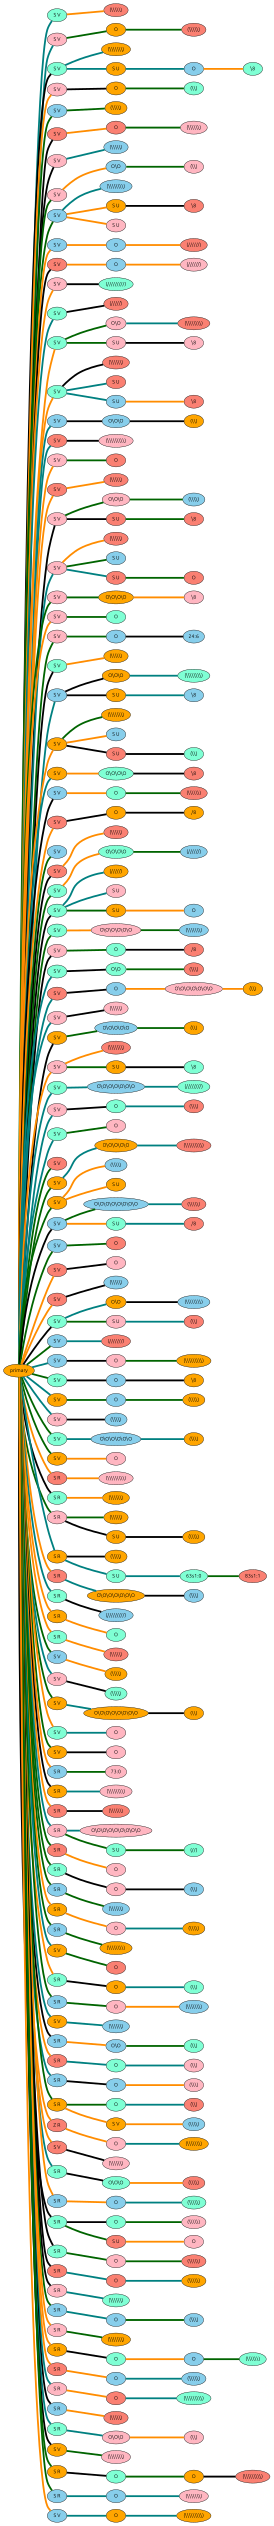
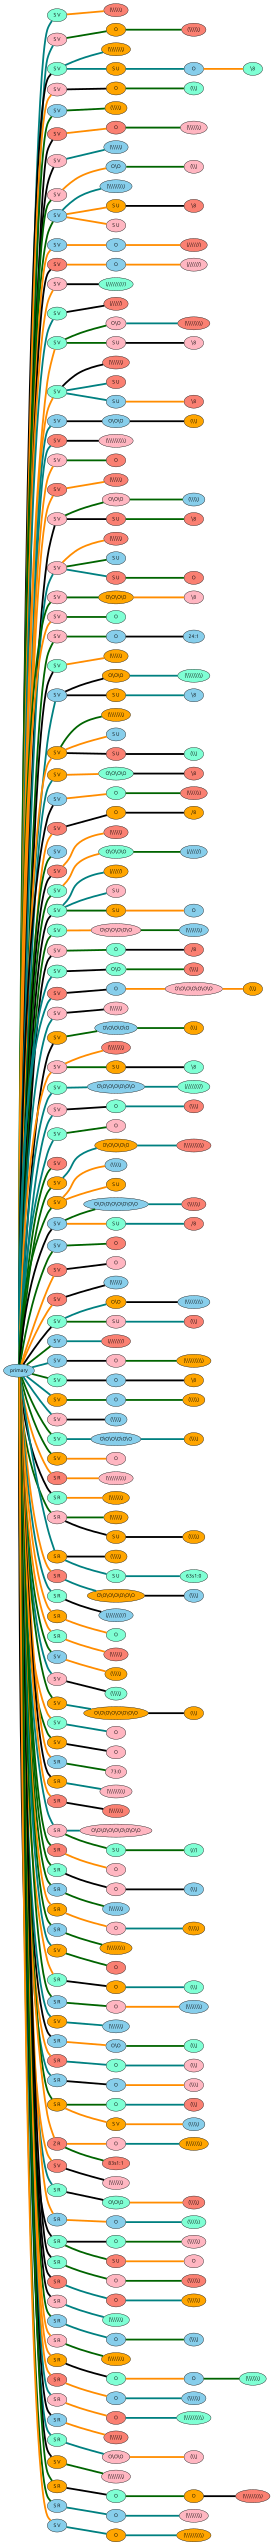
(194, 637) -> (194, 637)
(19, 1371) -> (19, 1371)
(223, 1576) -> (84, 2155)
